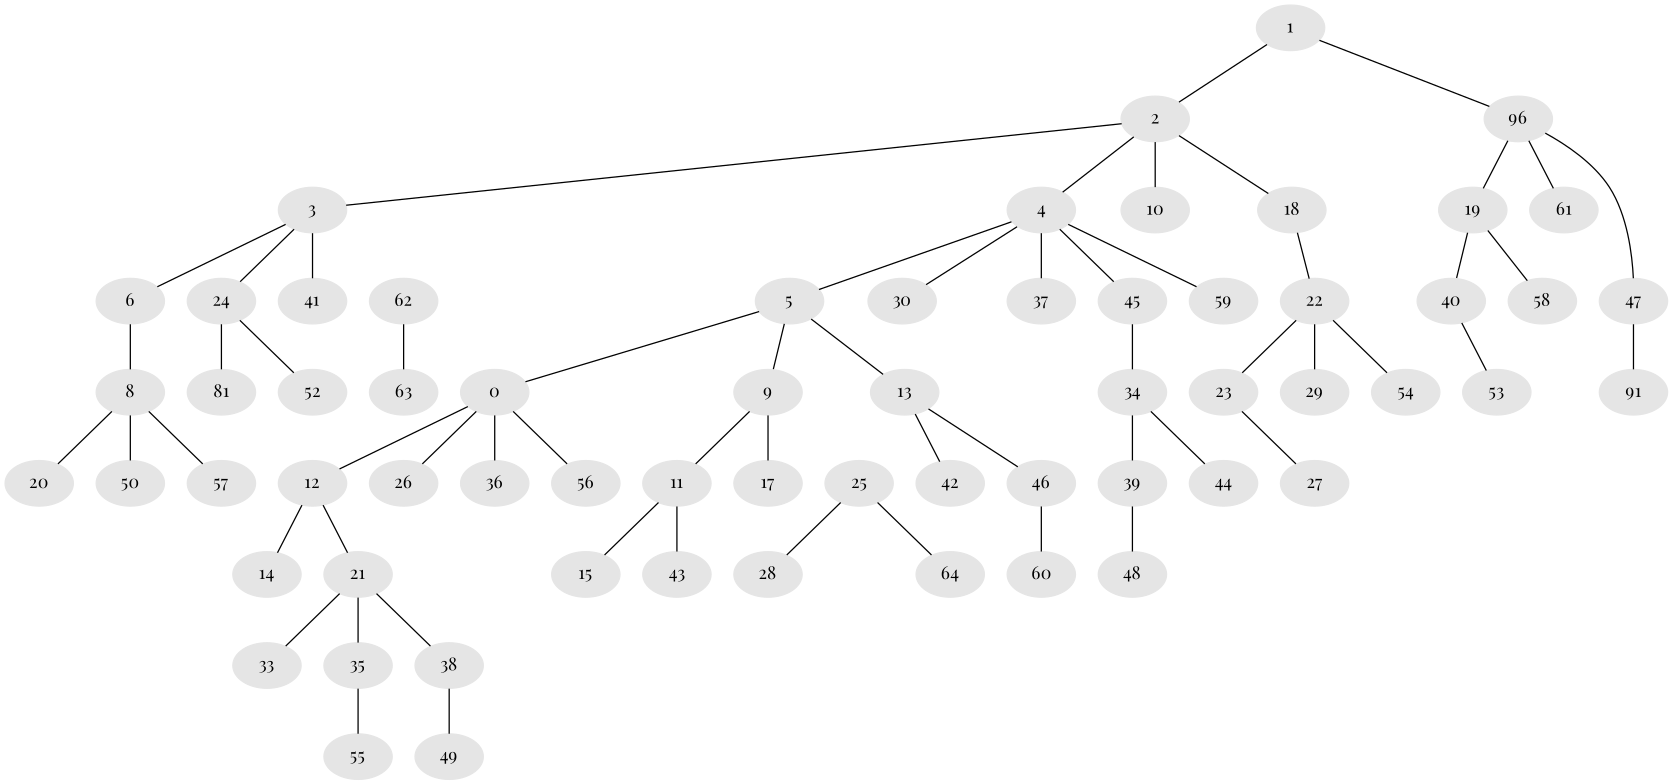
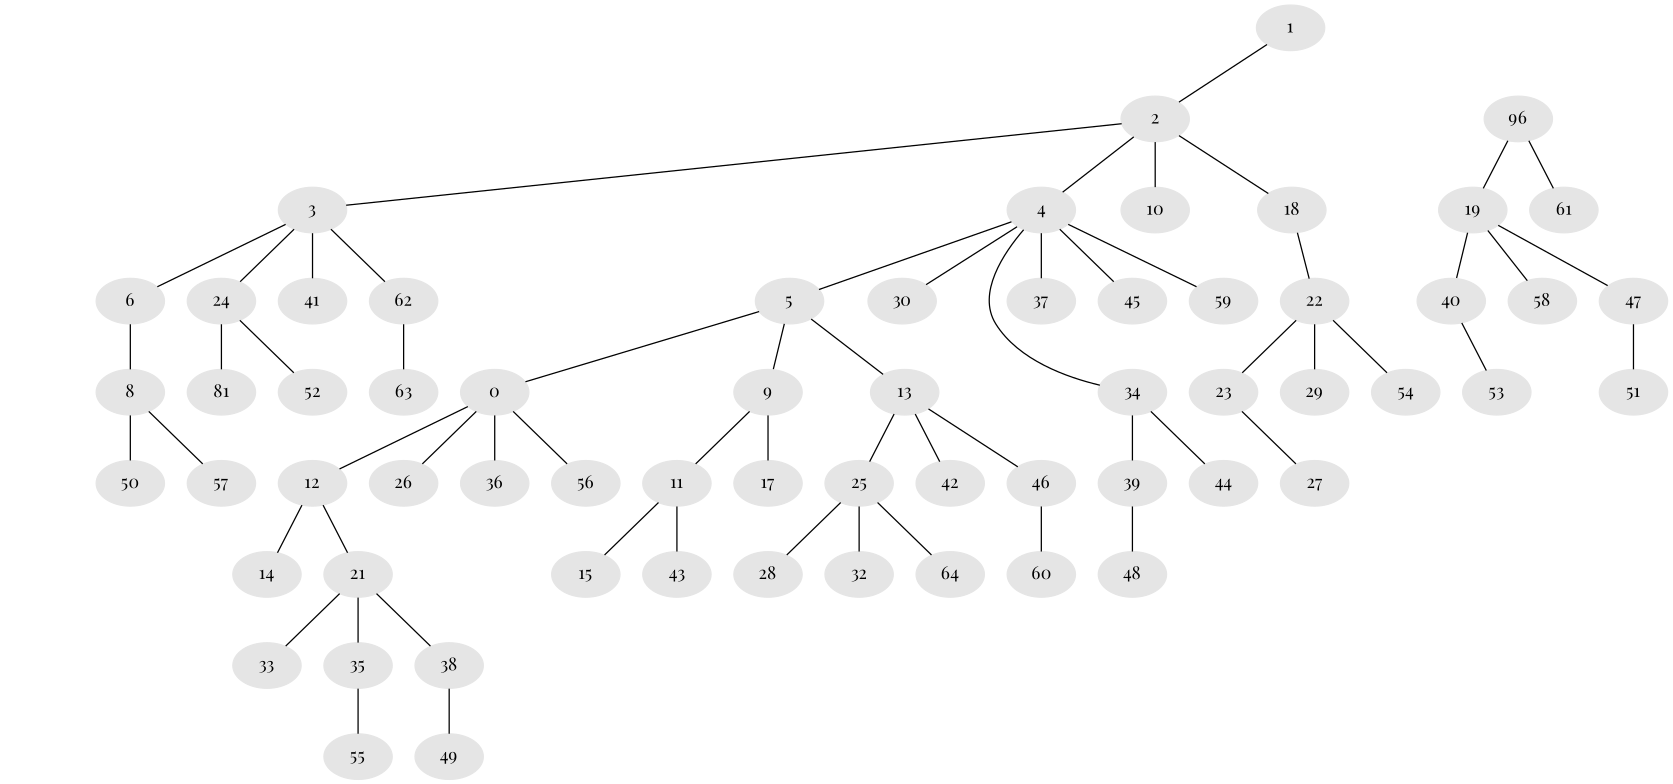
(1404, 73) -> none
(1612, 192) -> (1553, 255)
none -> (358, 255)
(1132, 347) -> (1001, 331)
(1633, 392) -> (1633, 392)
none -> (882, 438)
(39, 483) -> none
none -> (859, 574)
